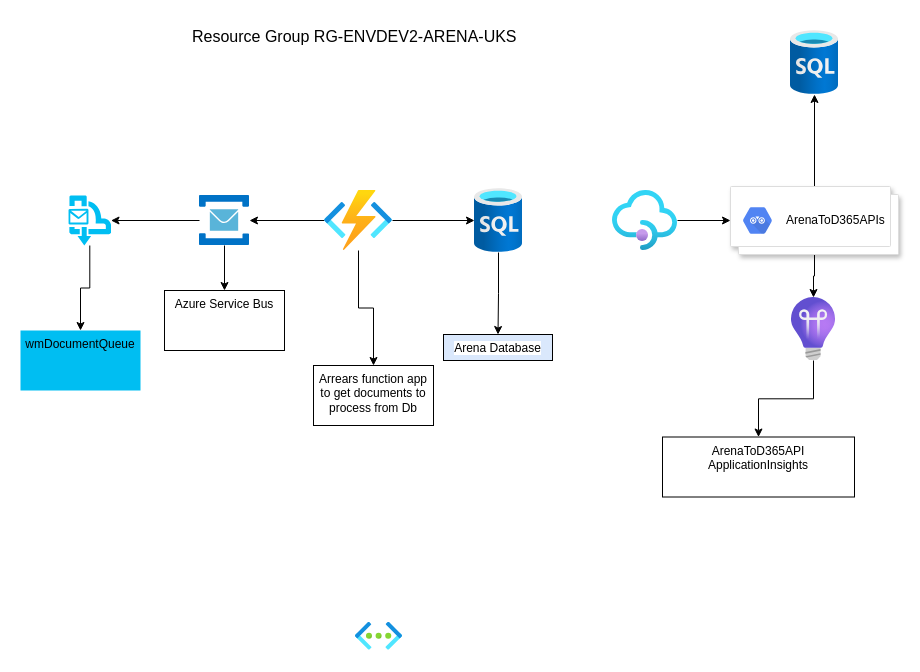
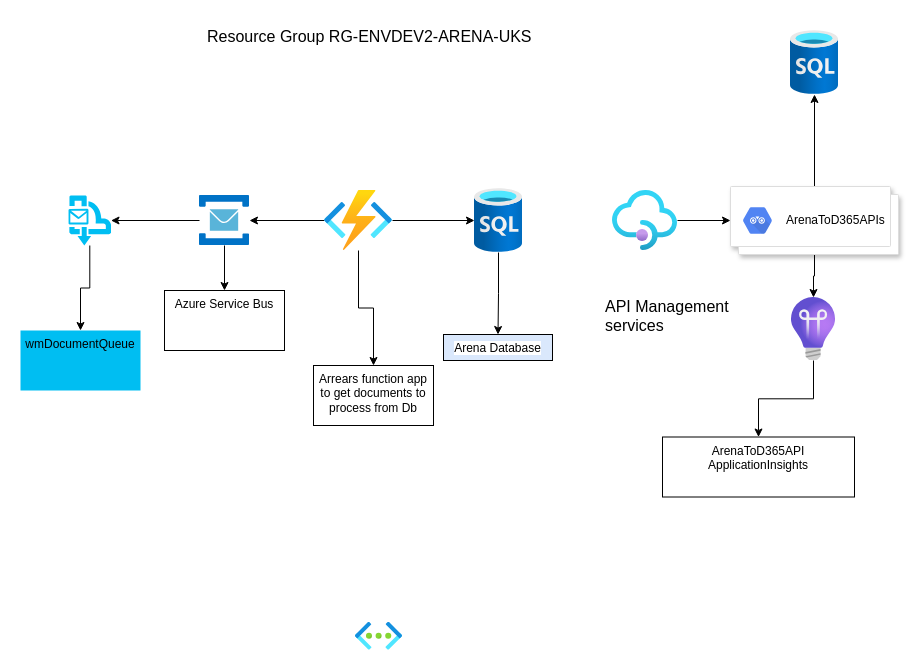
(396, 36) -> (411, 36)
none -> (694, 321)
